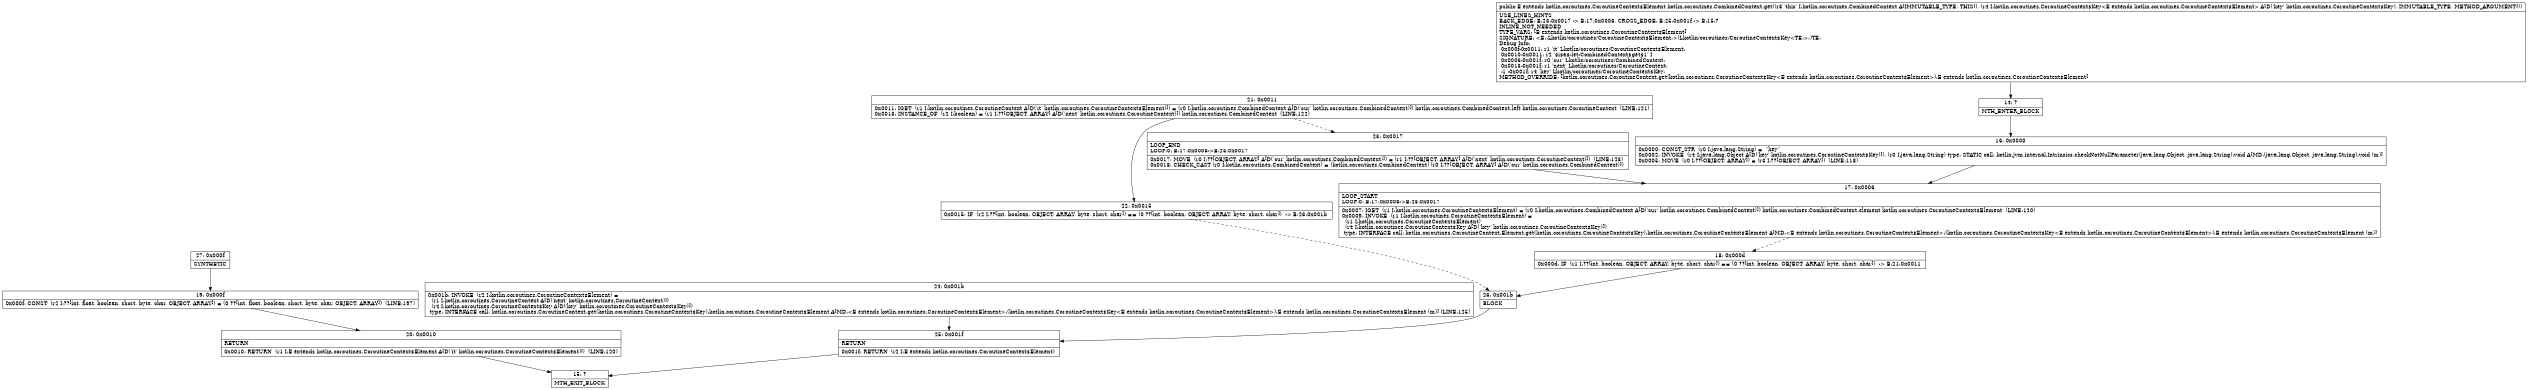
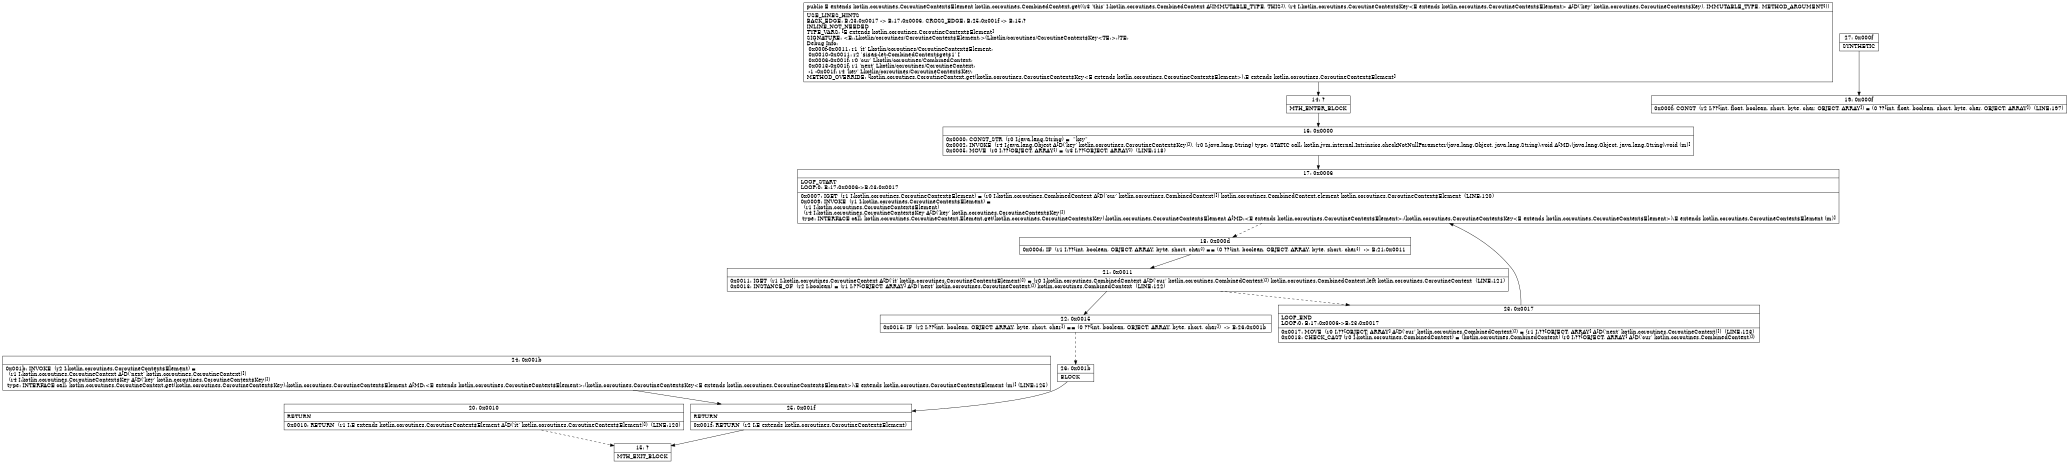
(1601, 282) -> (1172, 261)
(303, 319) -> none
(513, 364) -> (576, 437)
